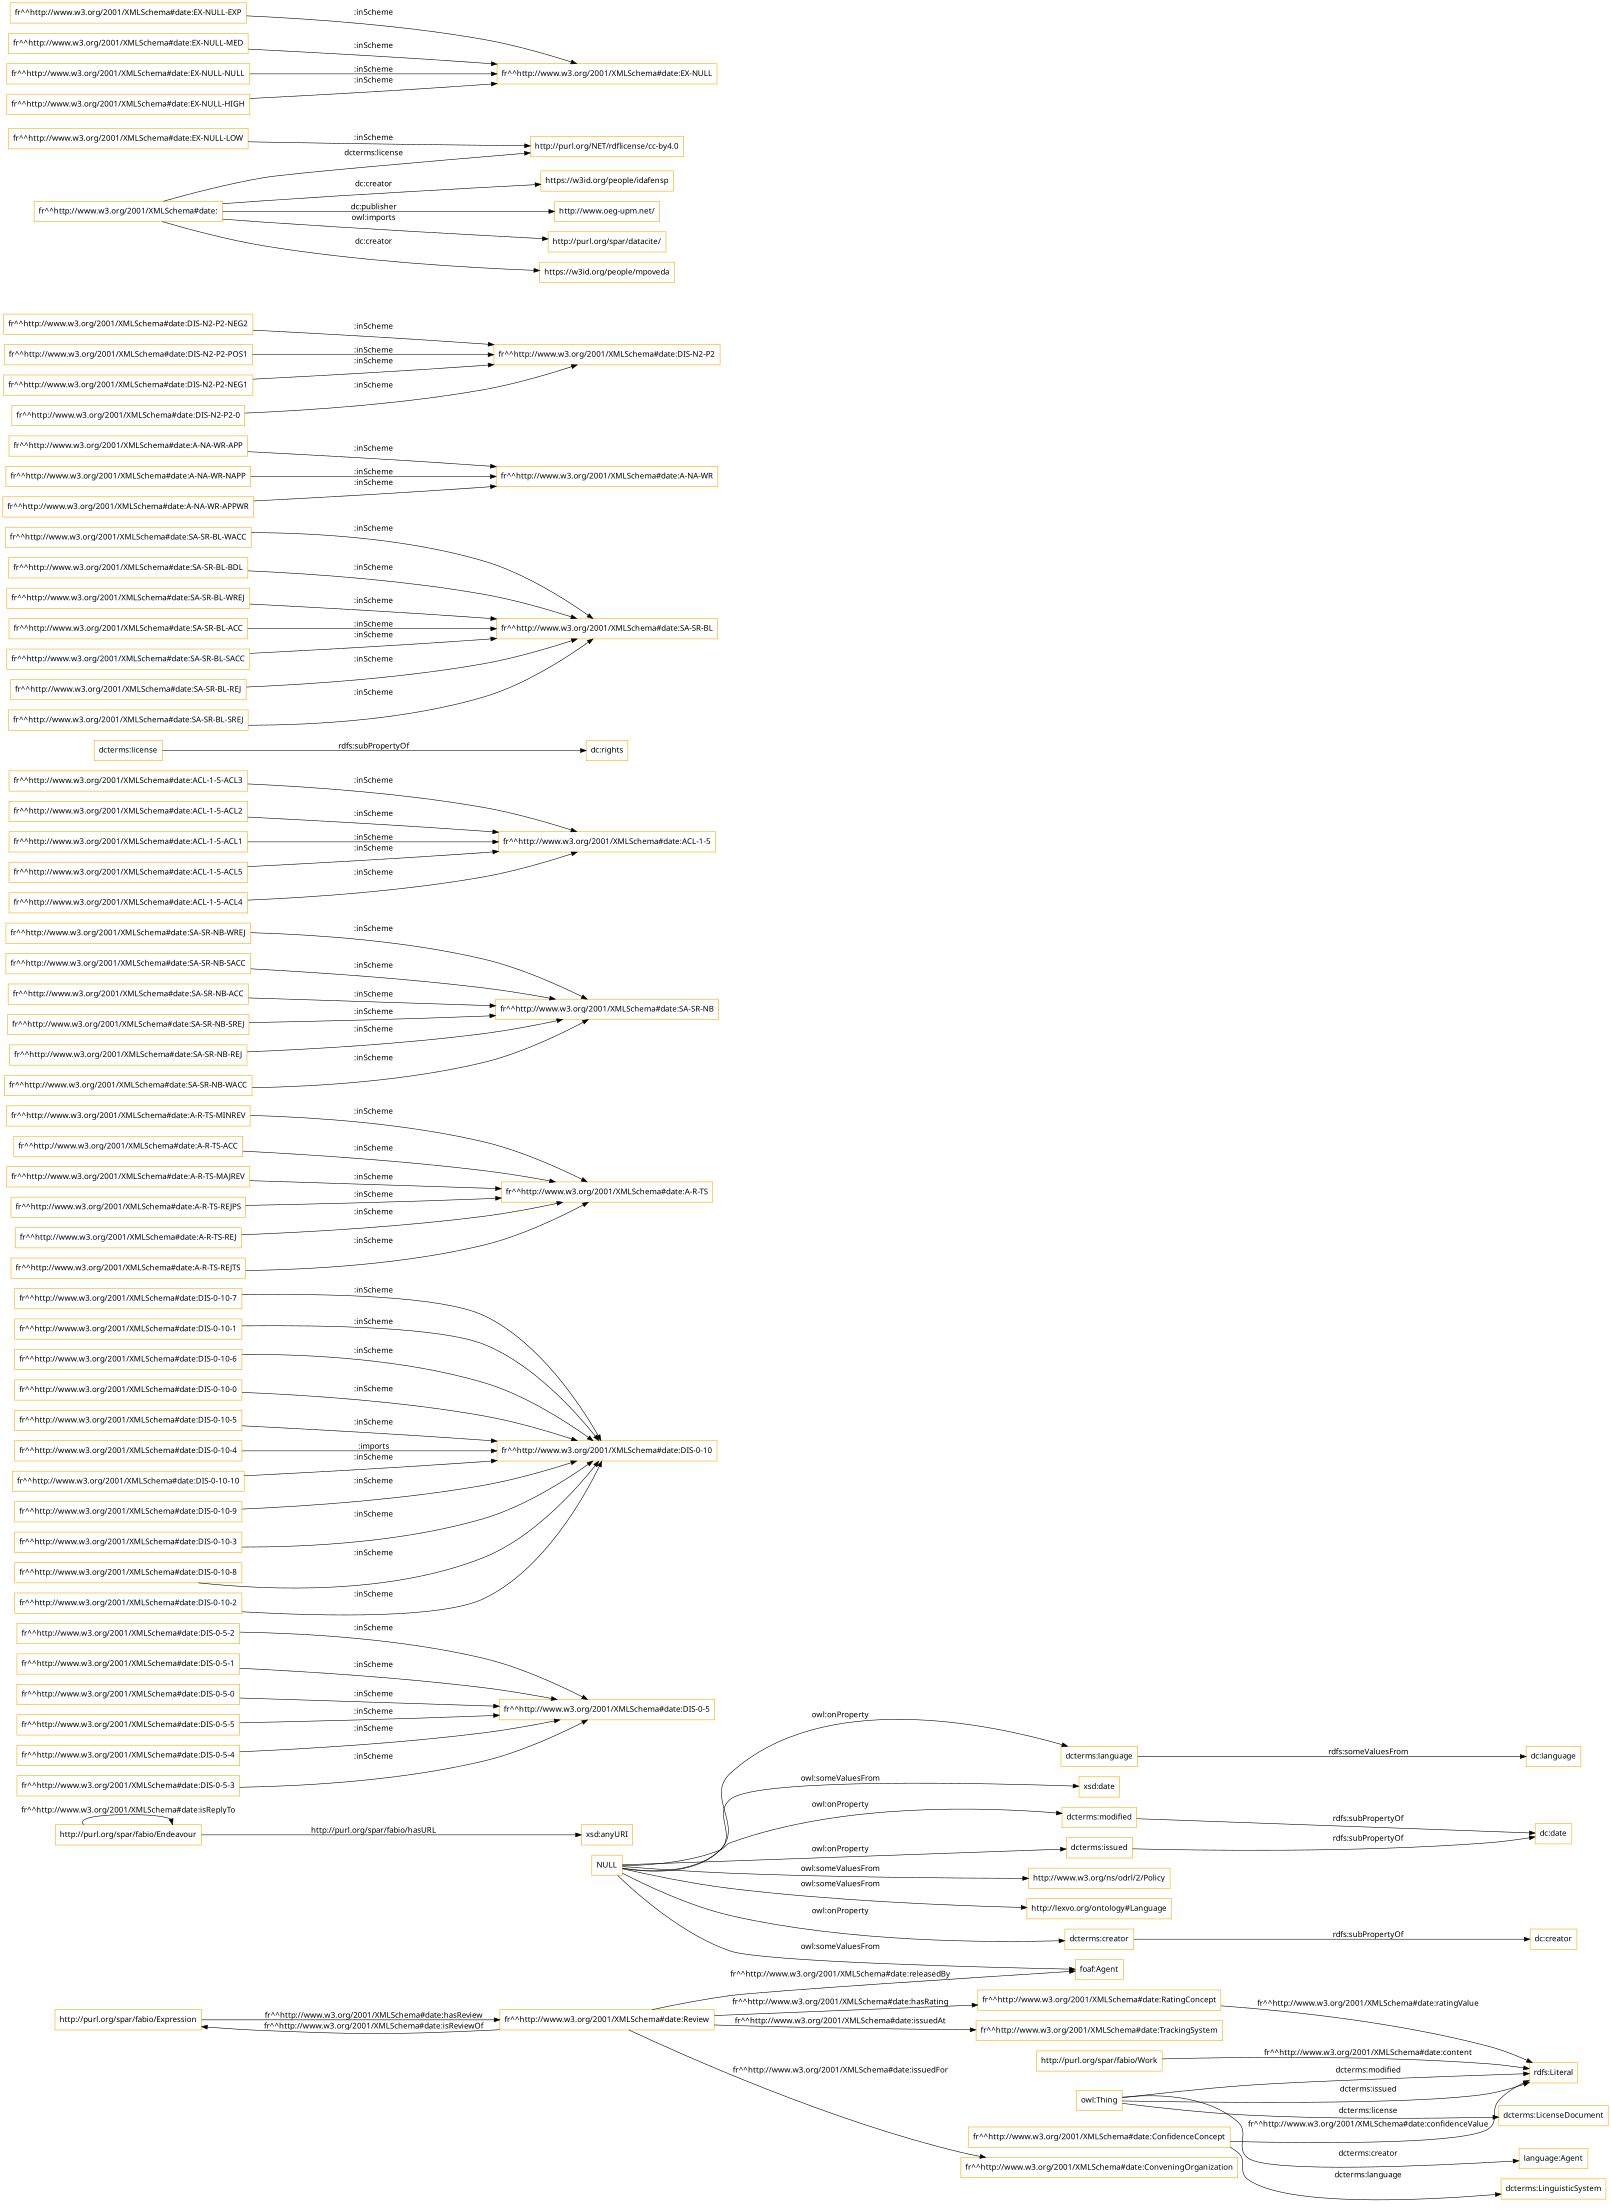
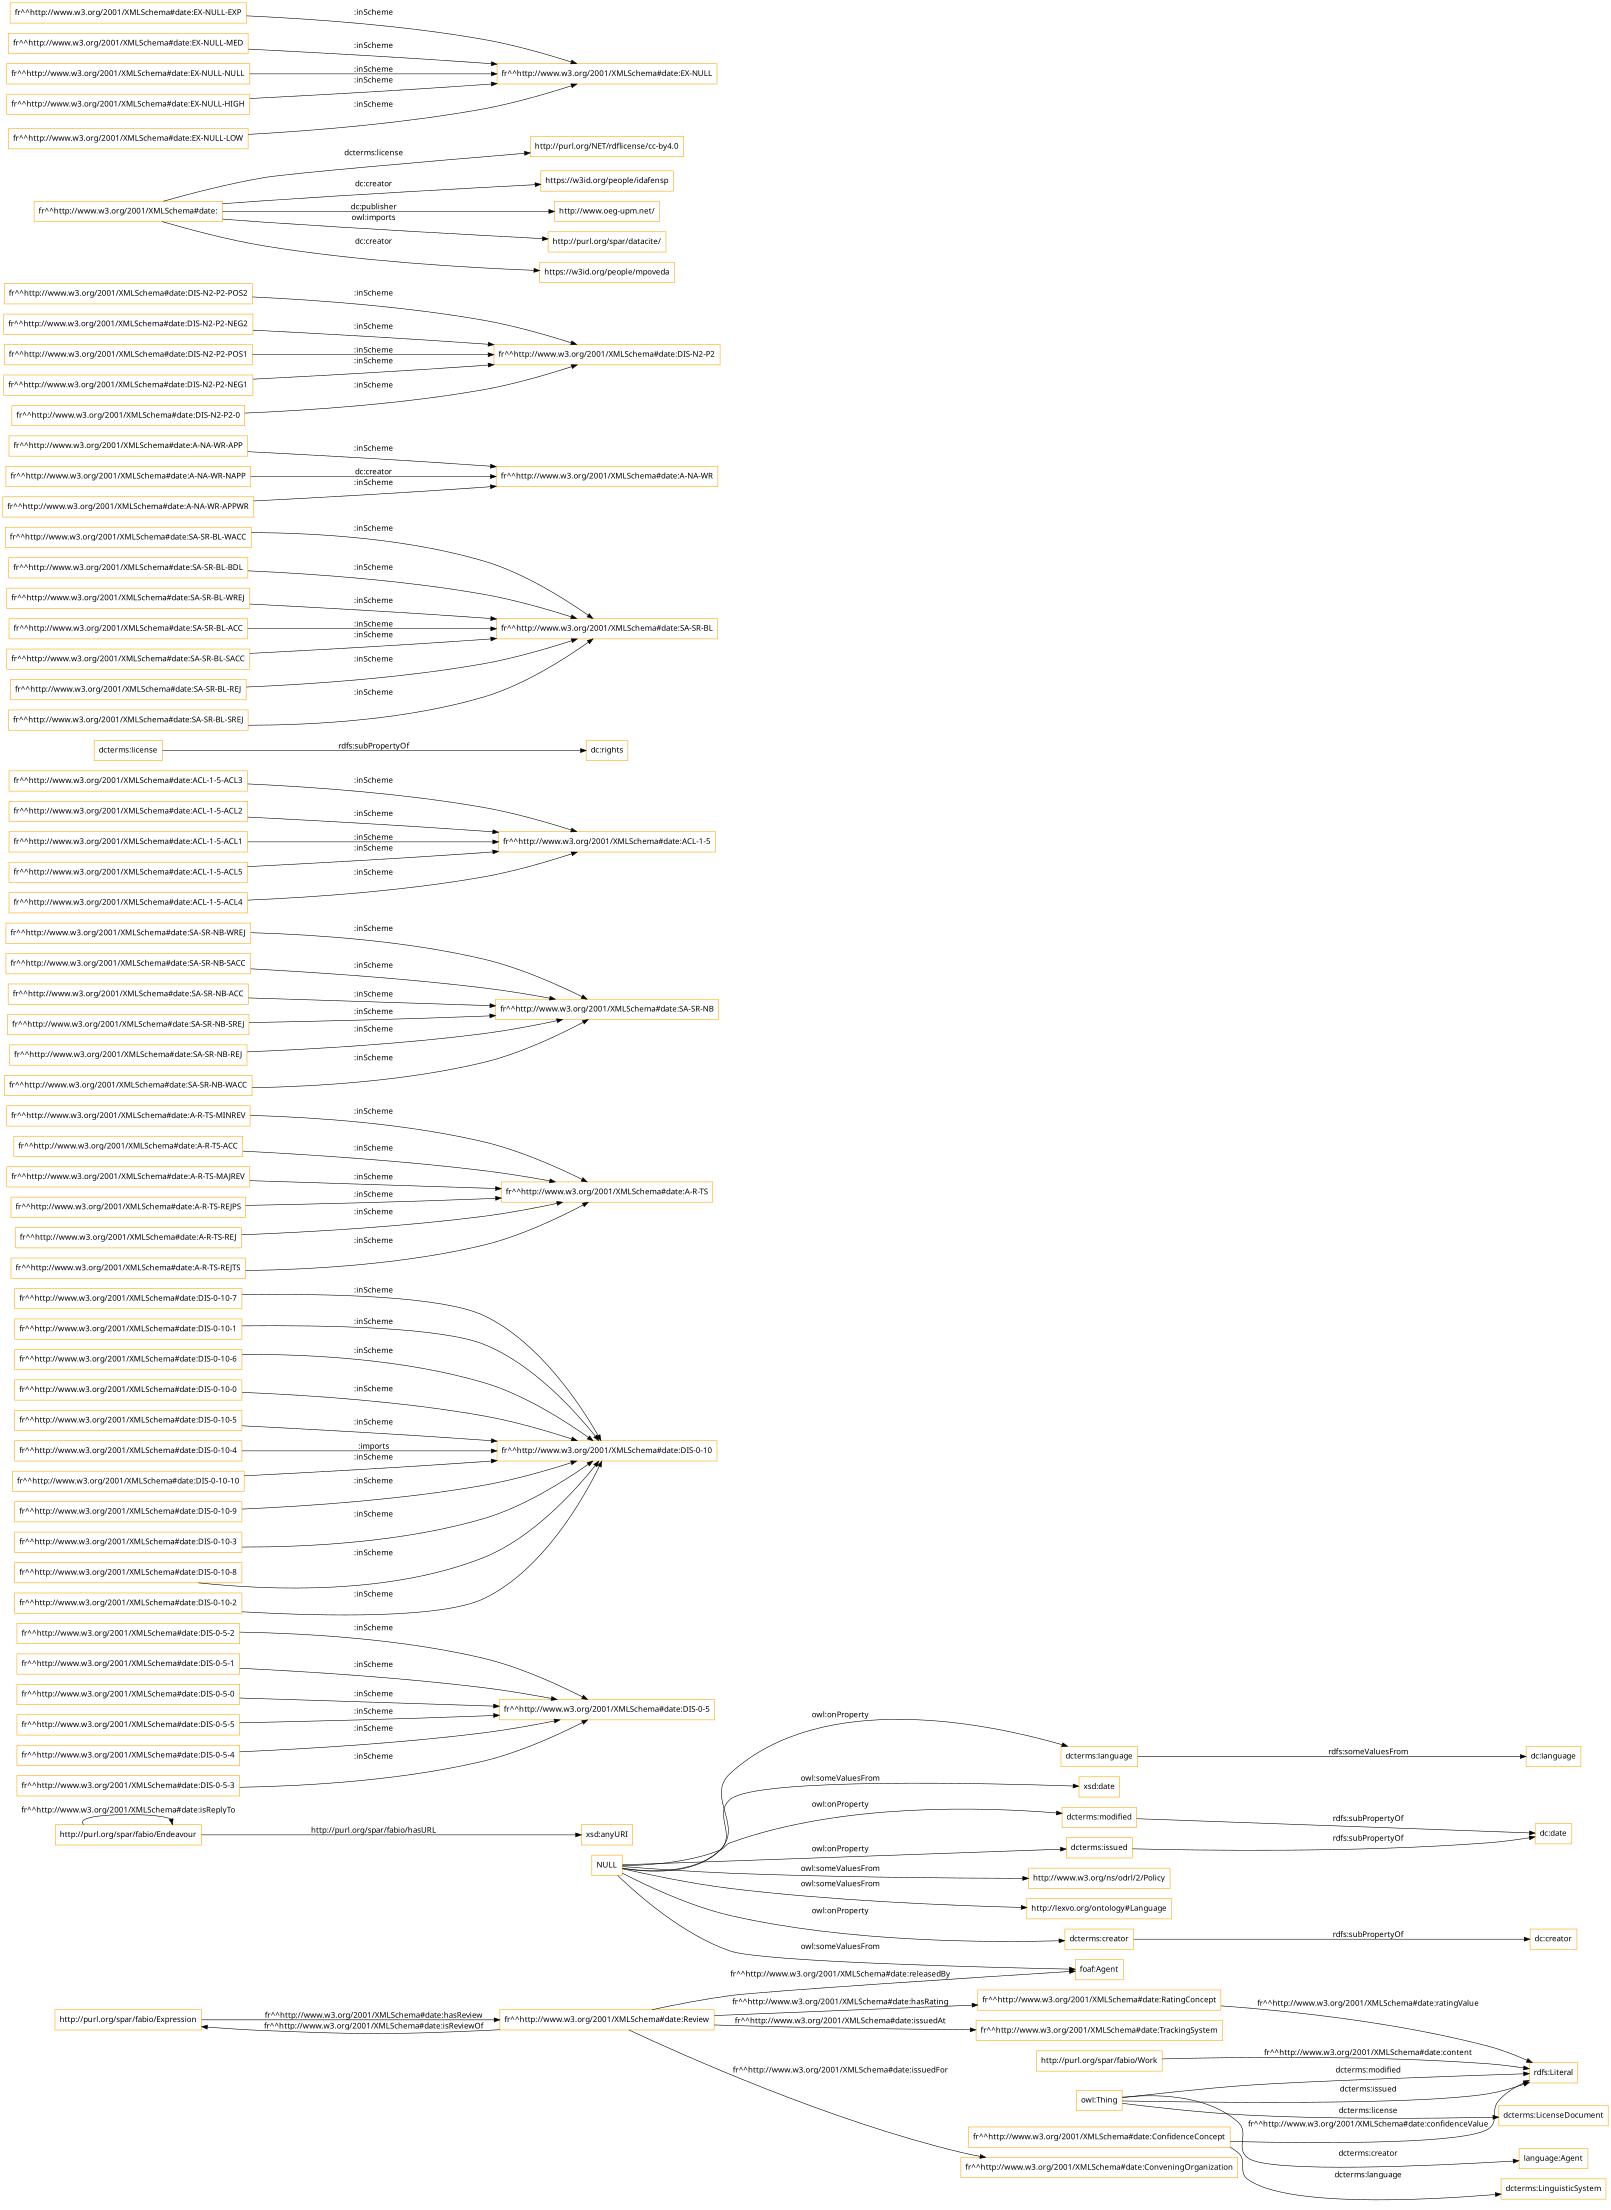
(386, 144) -> (411, 120)
none -> (128, 294)
(374, 472) -> (374, 472)
